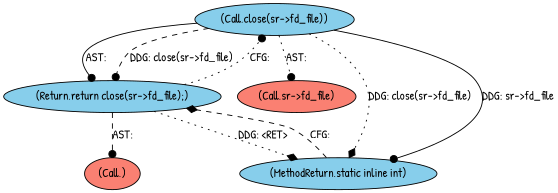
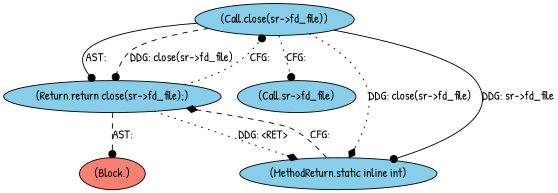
(298, 58) -> (298, 58)
(297, 97) -> (297, 97)
(112, 174) -> (112, 174)
